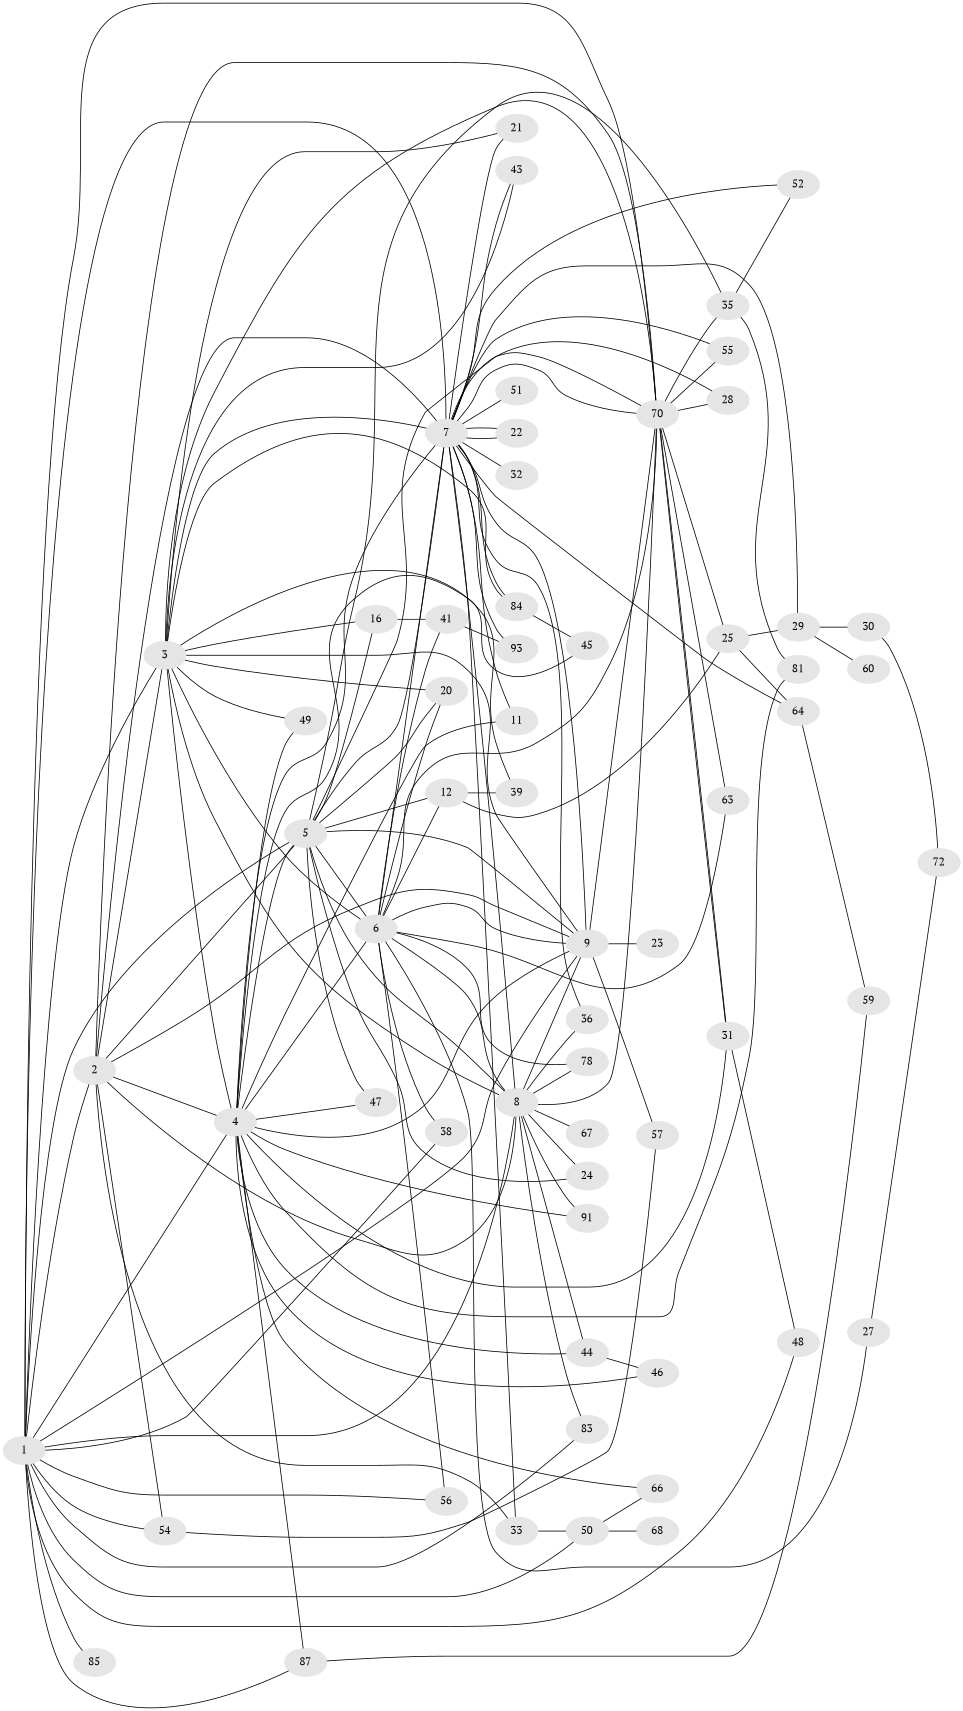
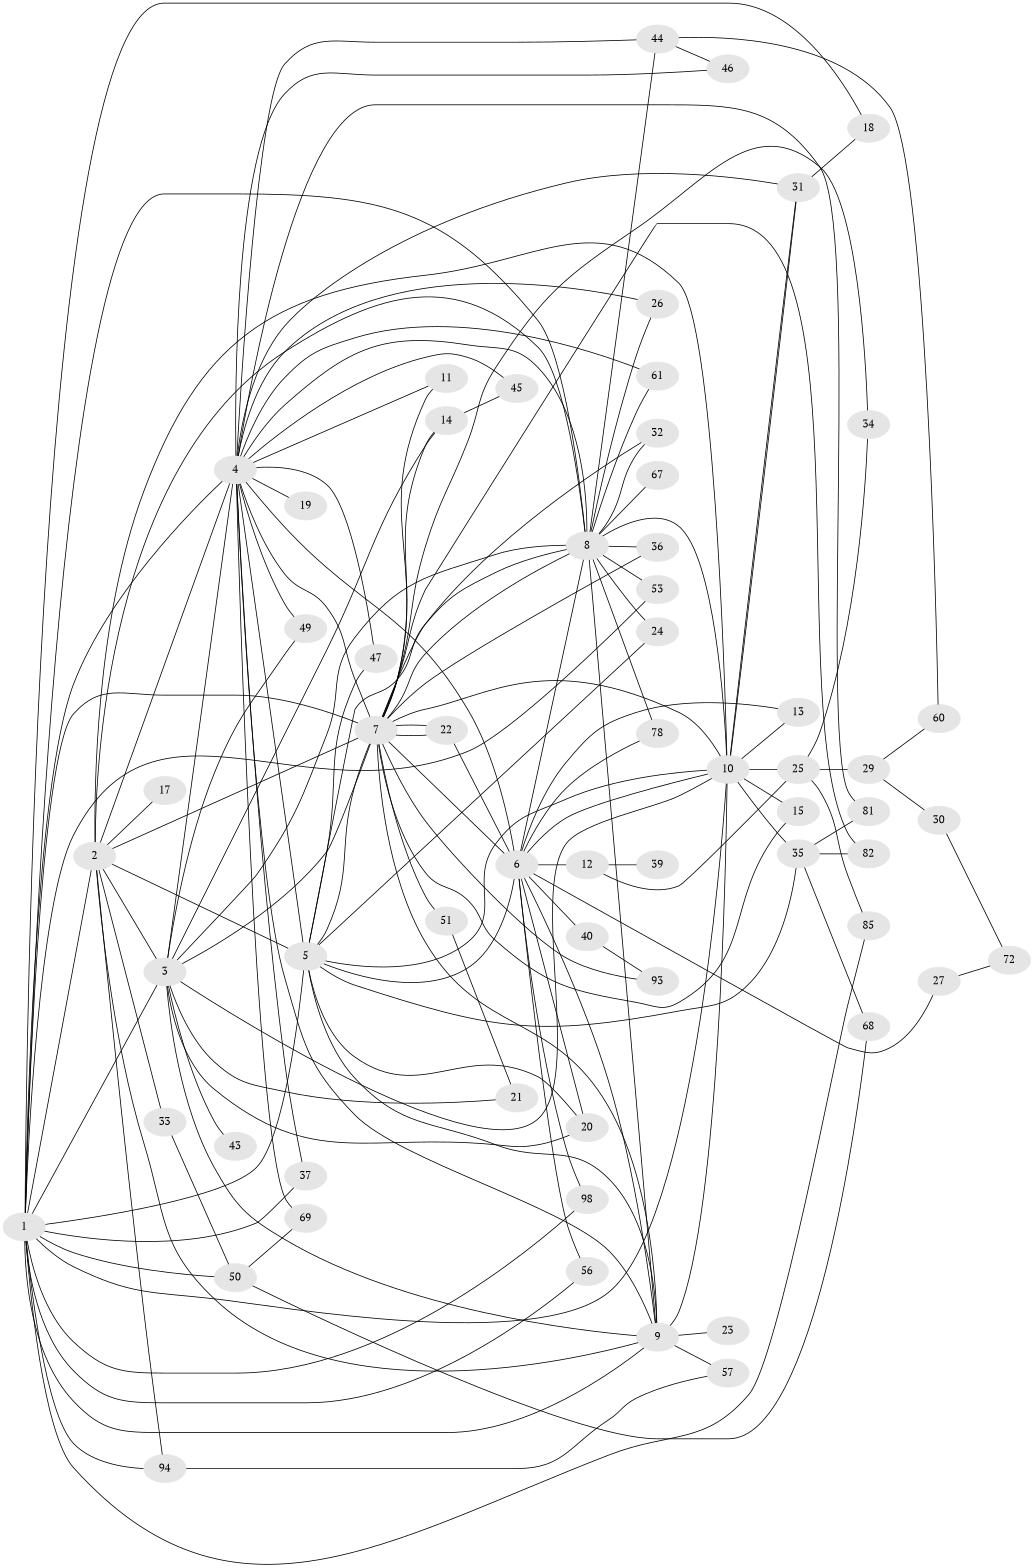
(798, 185) -> (869, 854)
(728, 269) -> none
(470, 277) -> (482, 1009)
none -> (920, 289)
(482, 296) -> none
none -> (658, 304)
none -> (459, 344)
(728, 351) -> (798, 812)
(728, 400) -> none
(658, 414) -> (728, 769)
none -> (622, 489)
none -> (306, 506)
(390, 571) -> none
(517, 607) -> (446, 421)
(376, 619) -> none
(446, 619) -> (587, 937)
(798, 712) -> (869, 425)
none -> (165, 791)
(728, 801) -> (798, 712)
(249, 808) -> (483, 800)
(376, 813) -> none
none -> (839, 845)
none -> (834, 940)
(488, 982) -> none
(869, 1001) -> none
(446, 1132) -> (587, 1200)
(587, 1218) -> (658, 376)
(798, 1343) -> (869, 128)
(587, 1429) -> (658, 590)
(658, 1489) -> (306, 1218)
(165, 1531) -> (165, 1469)
(306, 1662) -> (306, 1176)
